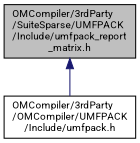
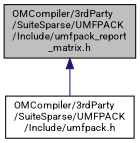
(70, 117) -> (70, 117)
